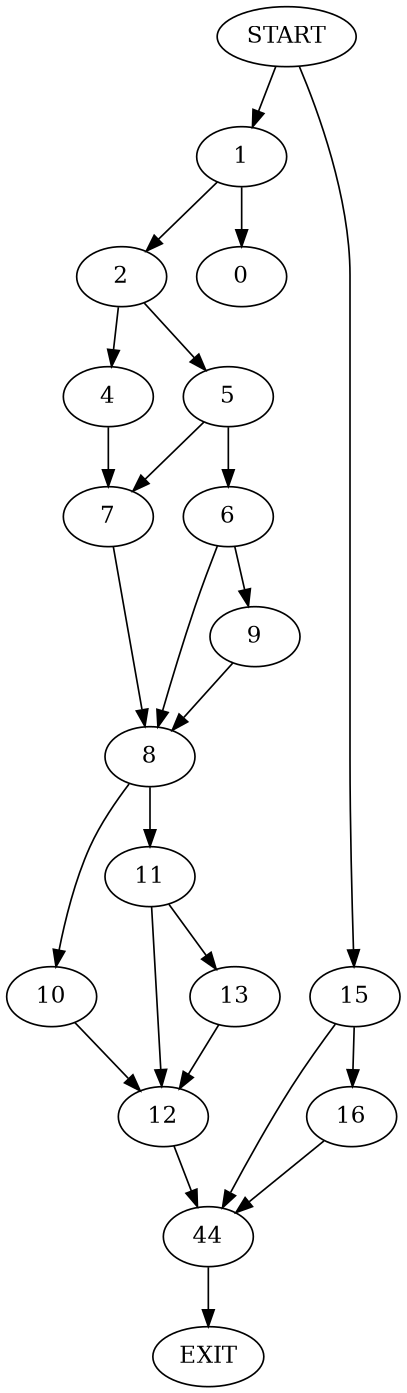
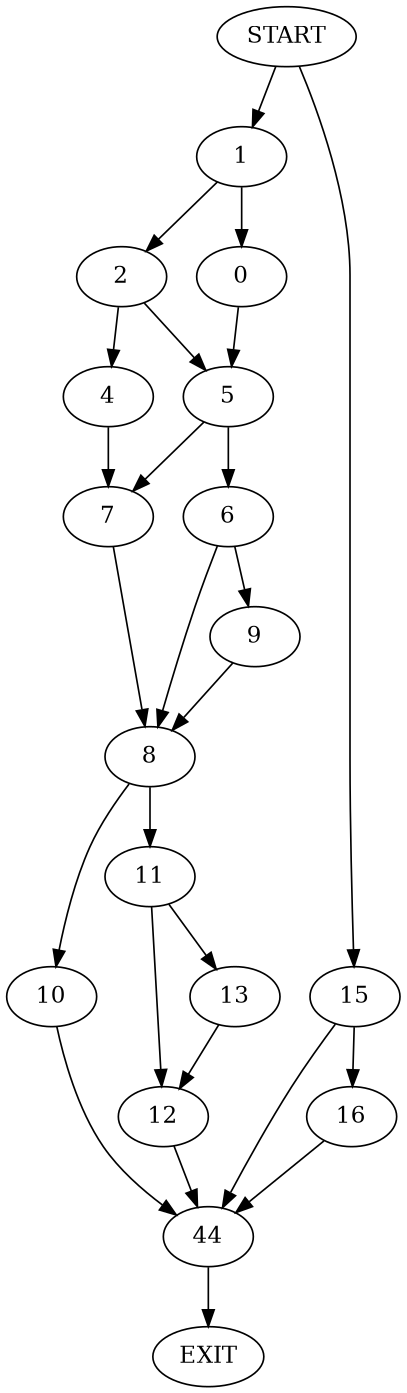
none -> (236, 328)
(102, 1050) -> (92, 1127)
